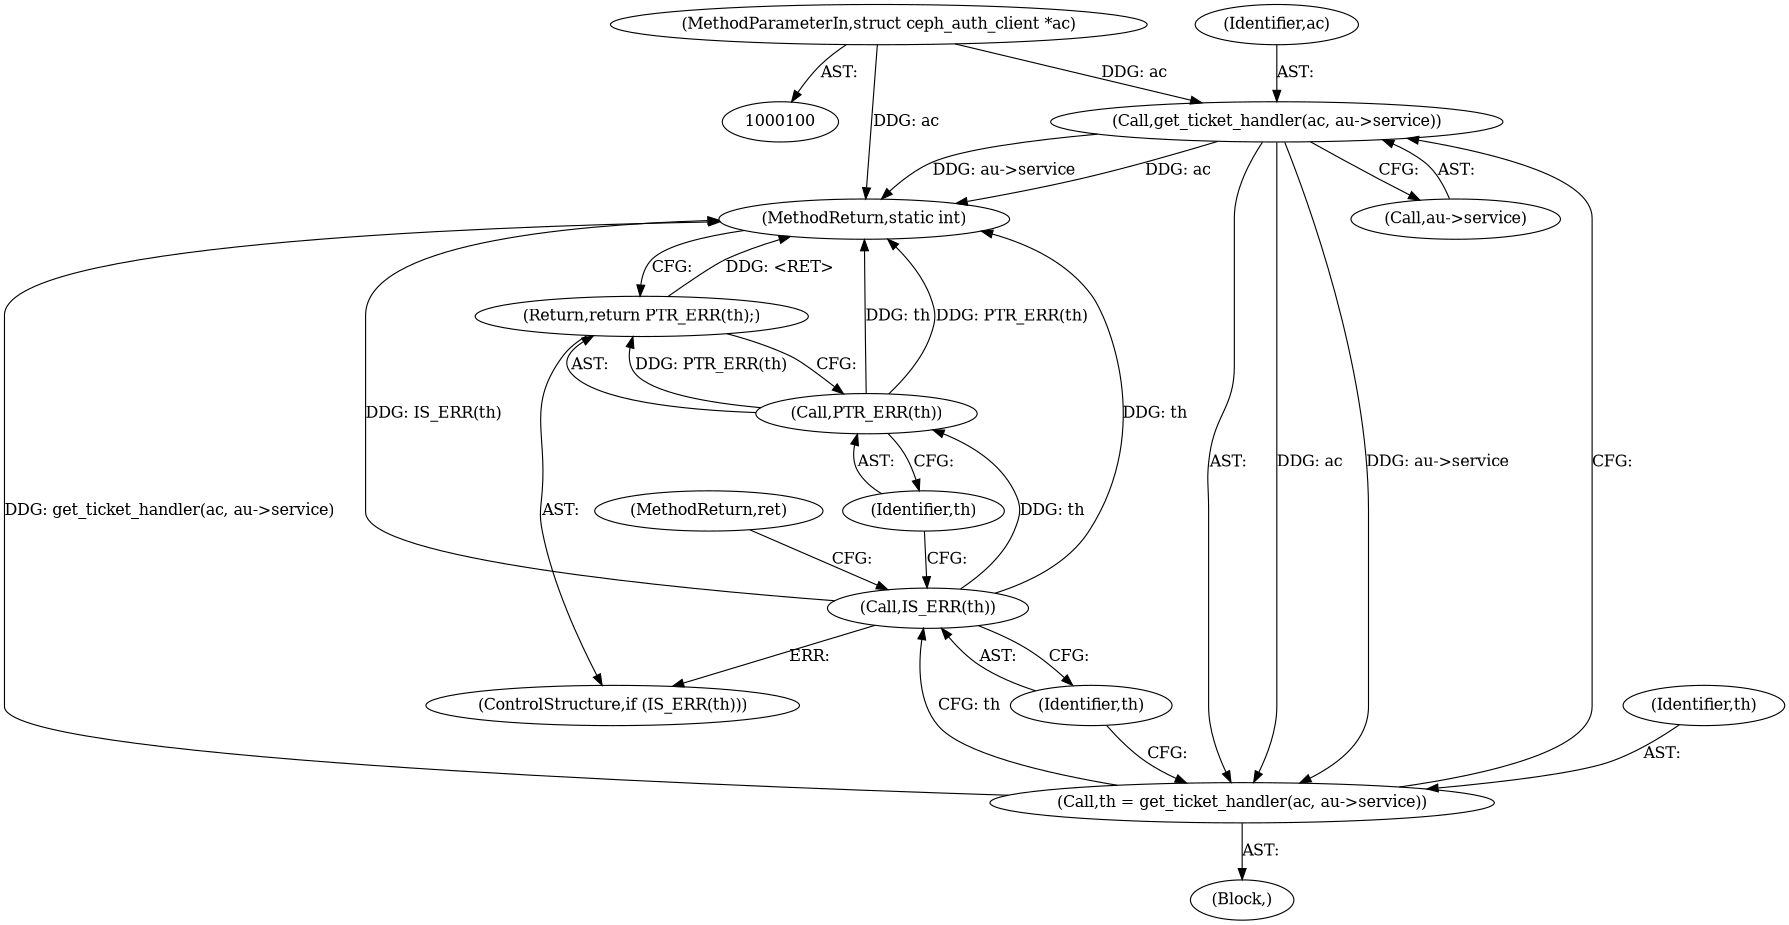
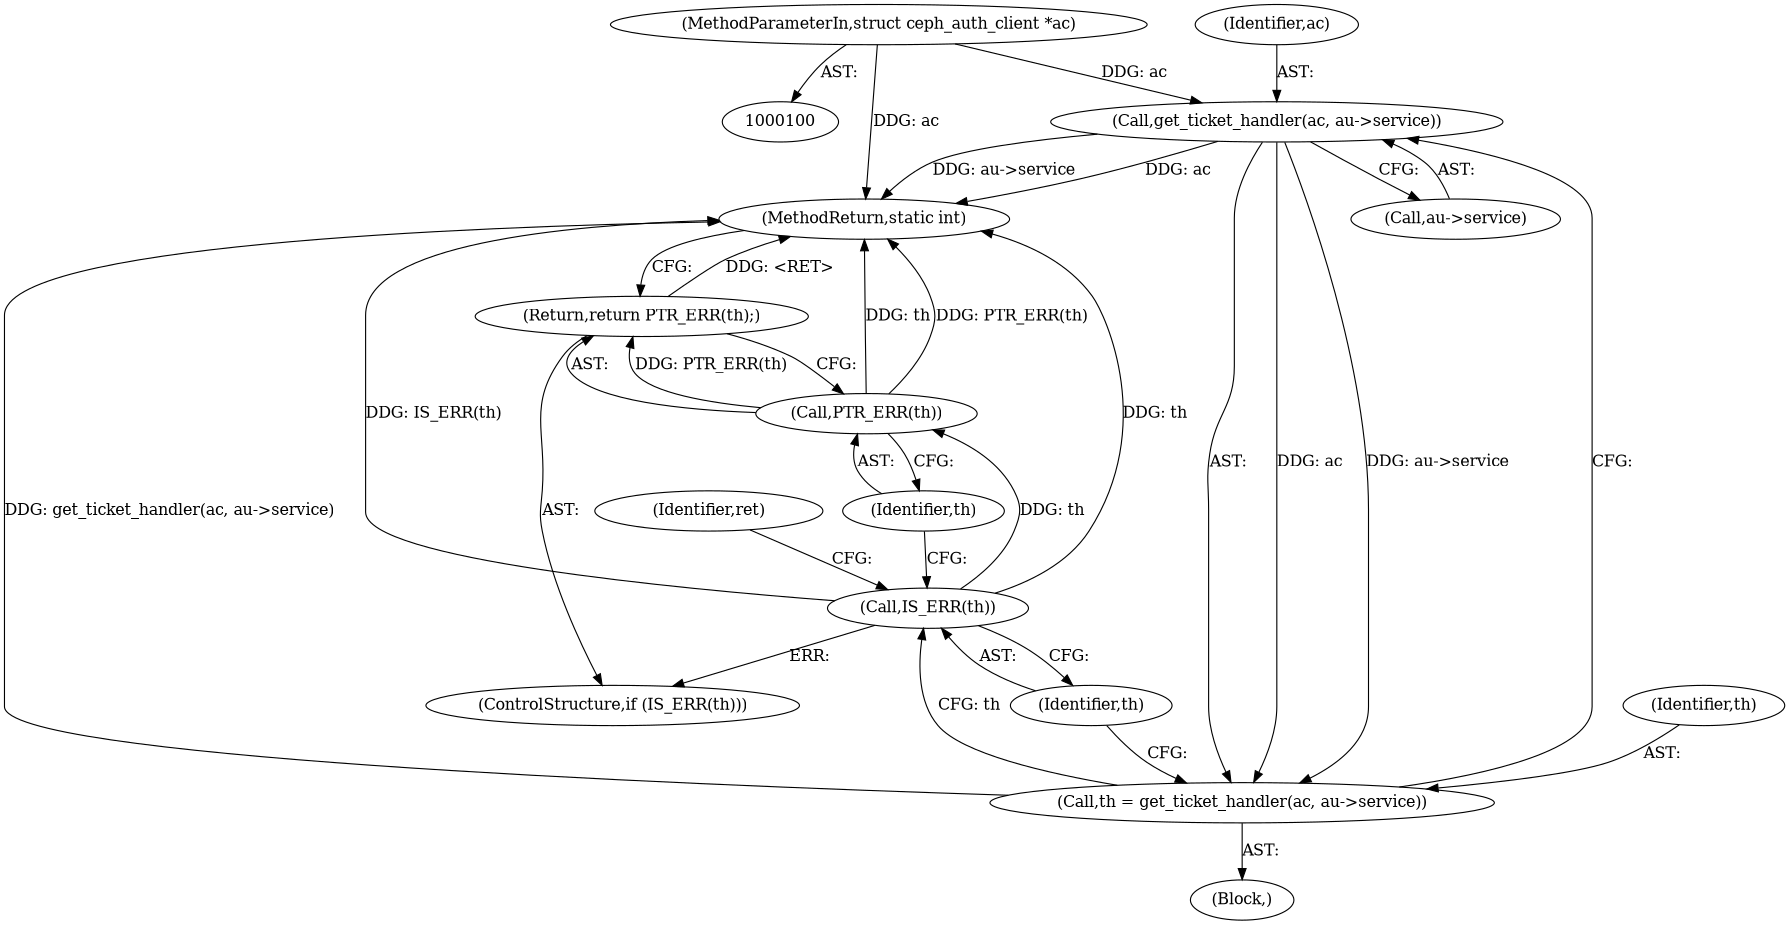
(709, 511) -> (709, 511)
